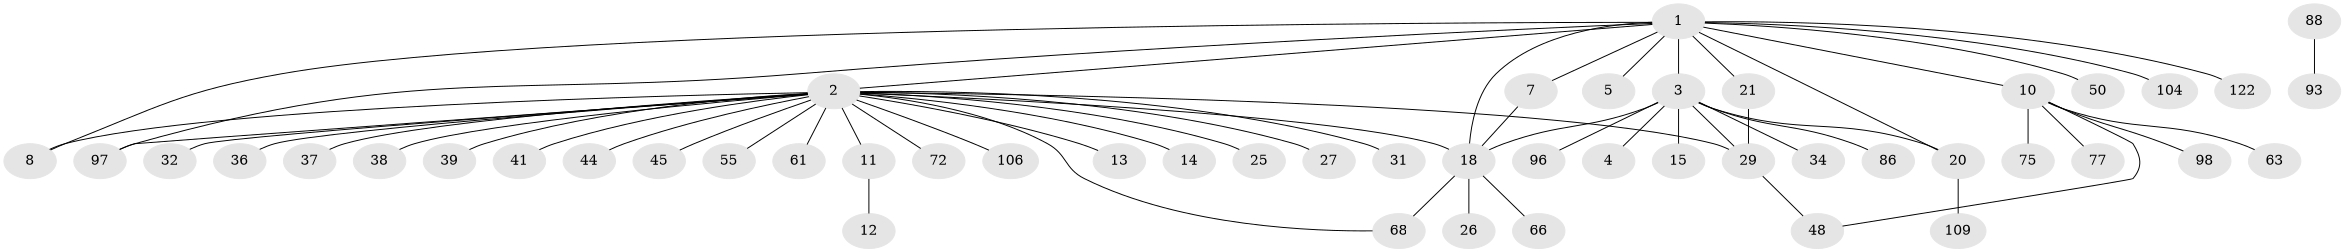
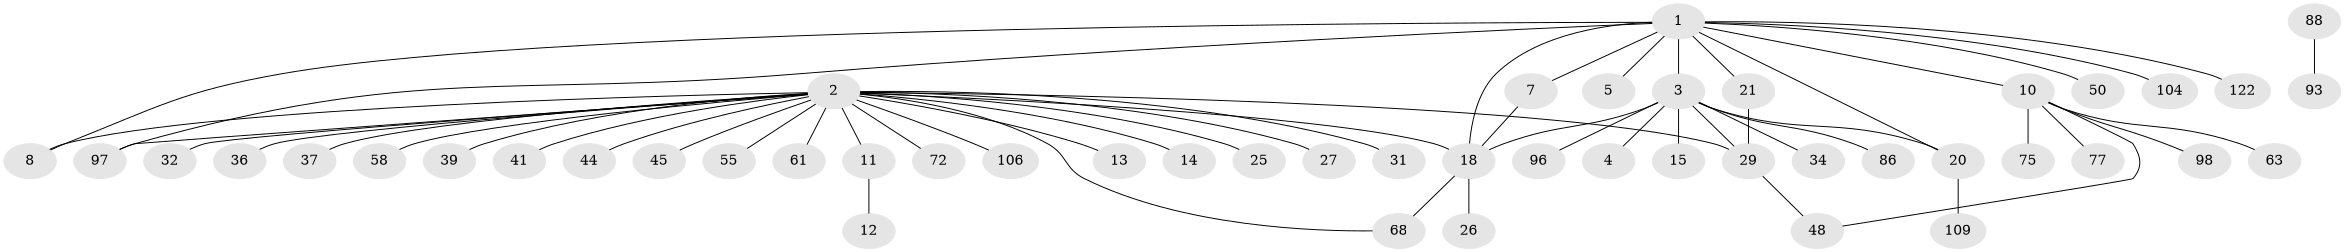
(1256, 56) -> none
(380, 161) -> (380, 161)
(1539, 231) -> none
